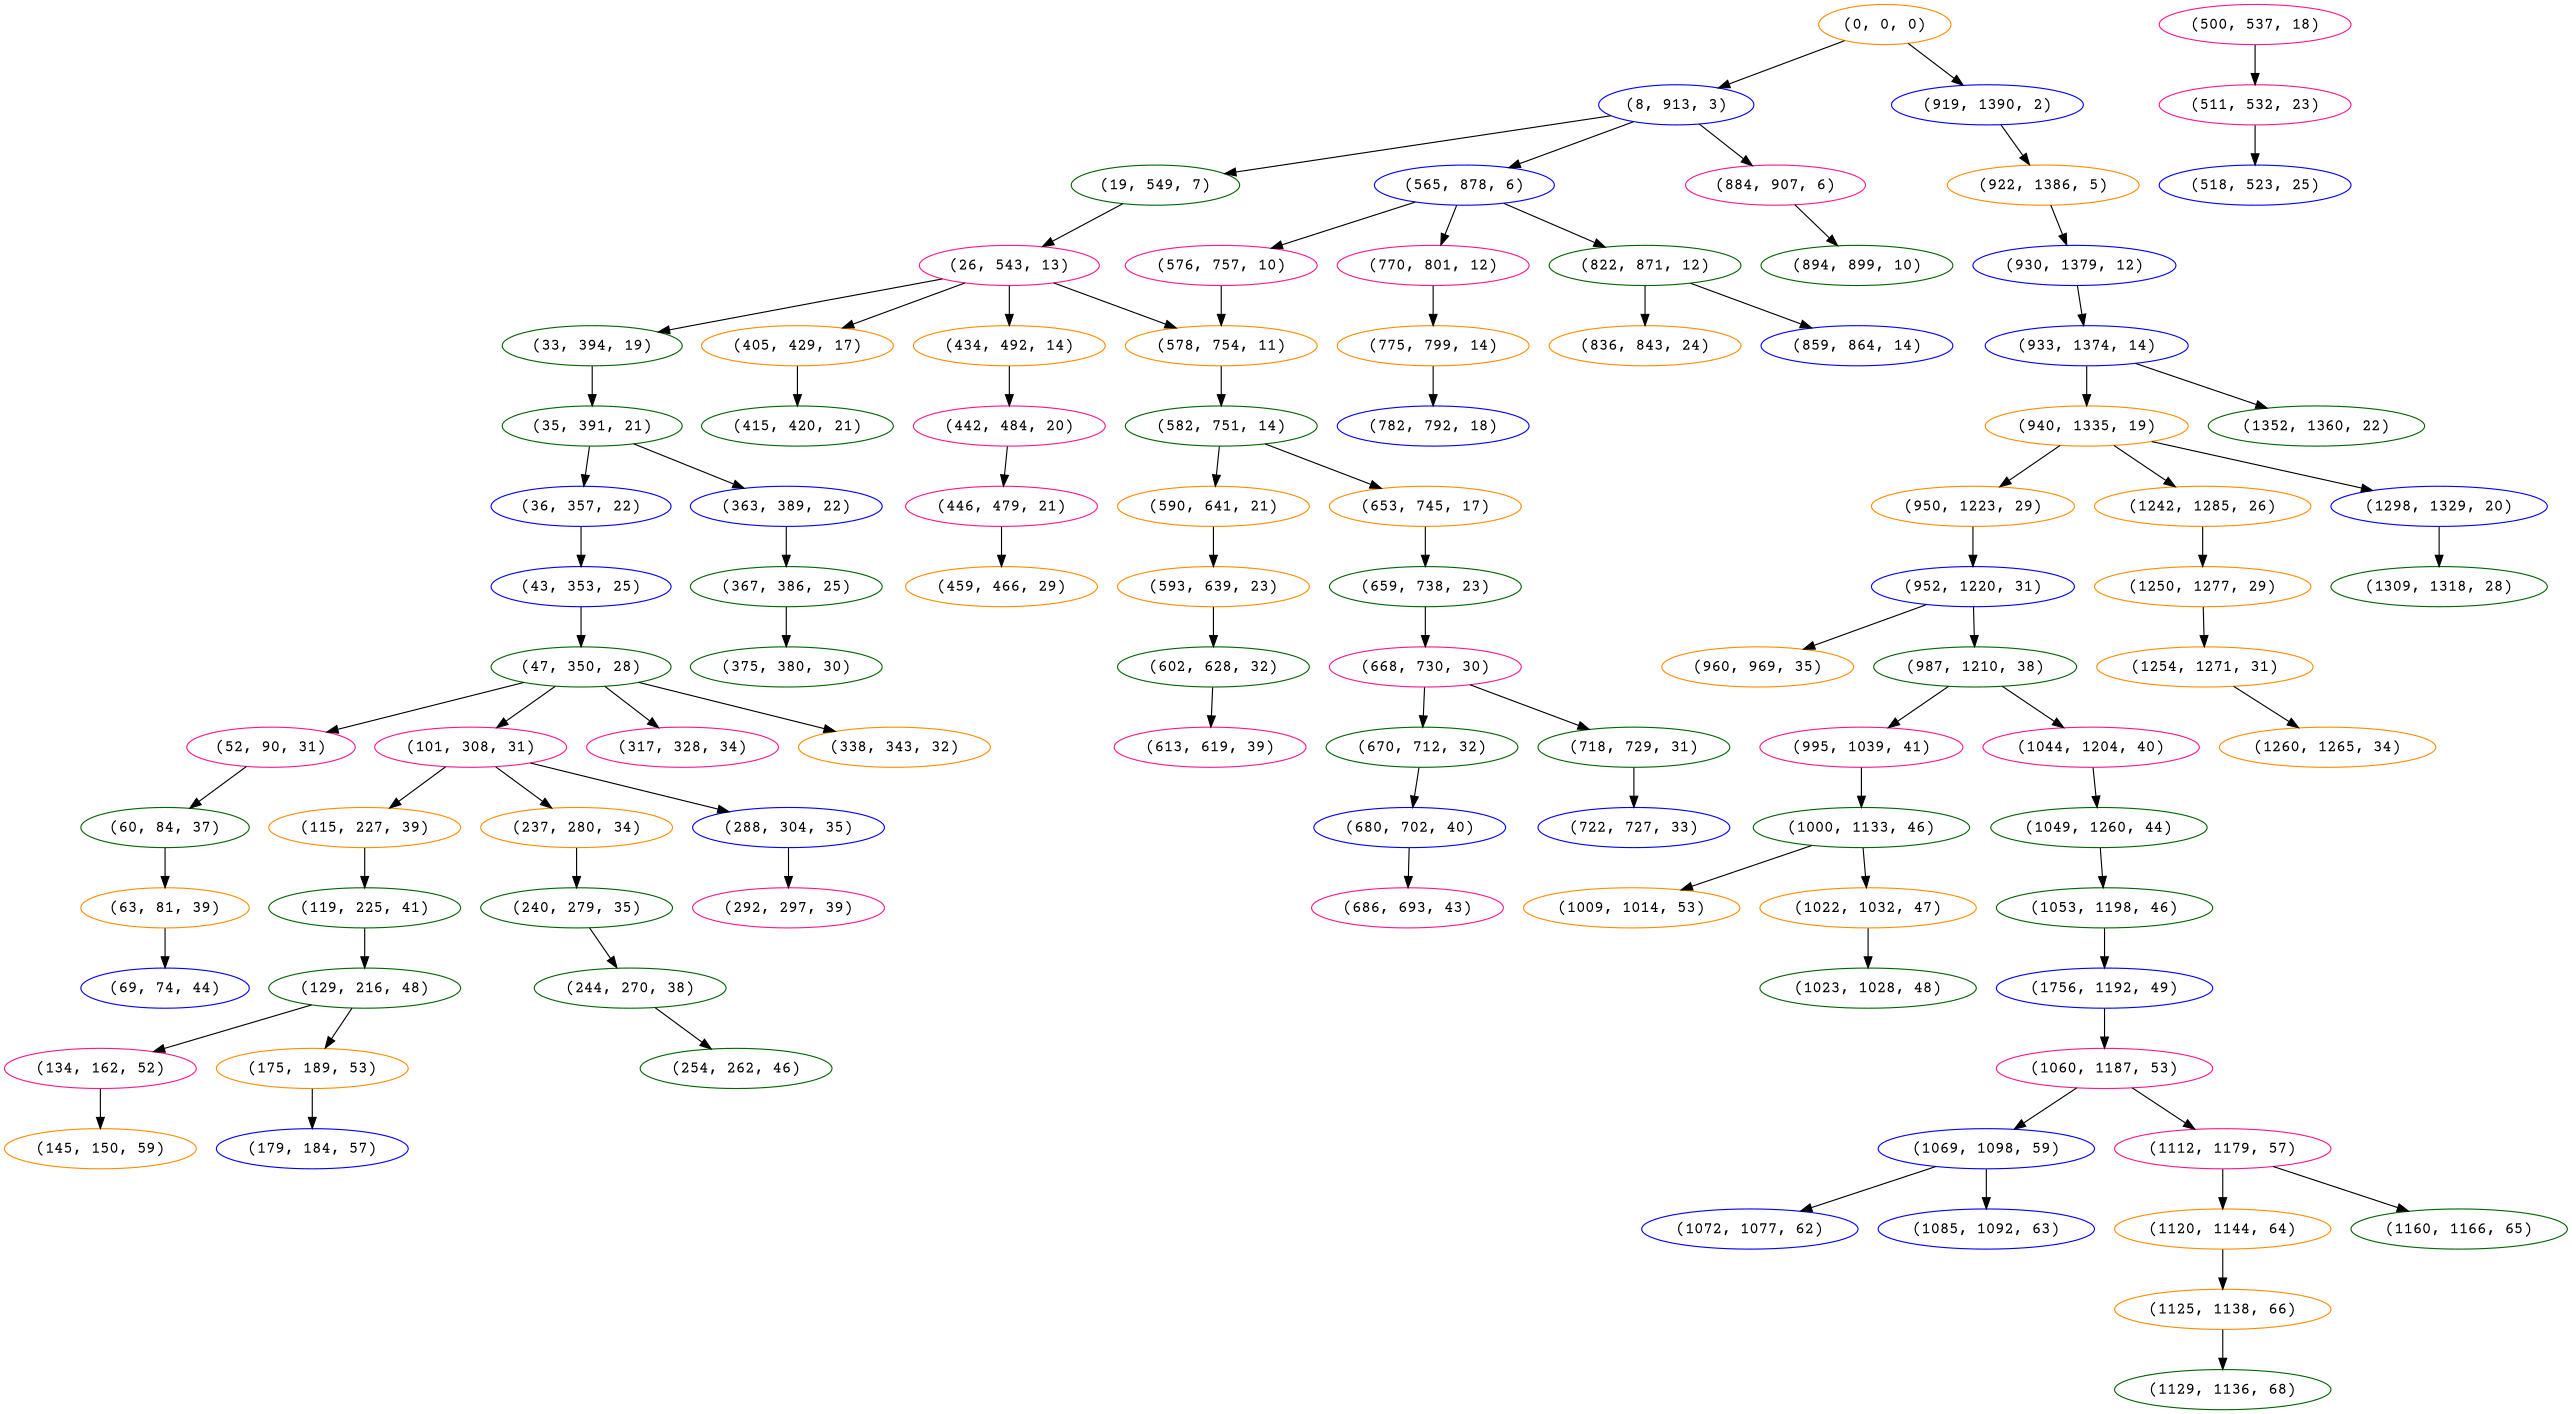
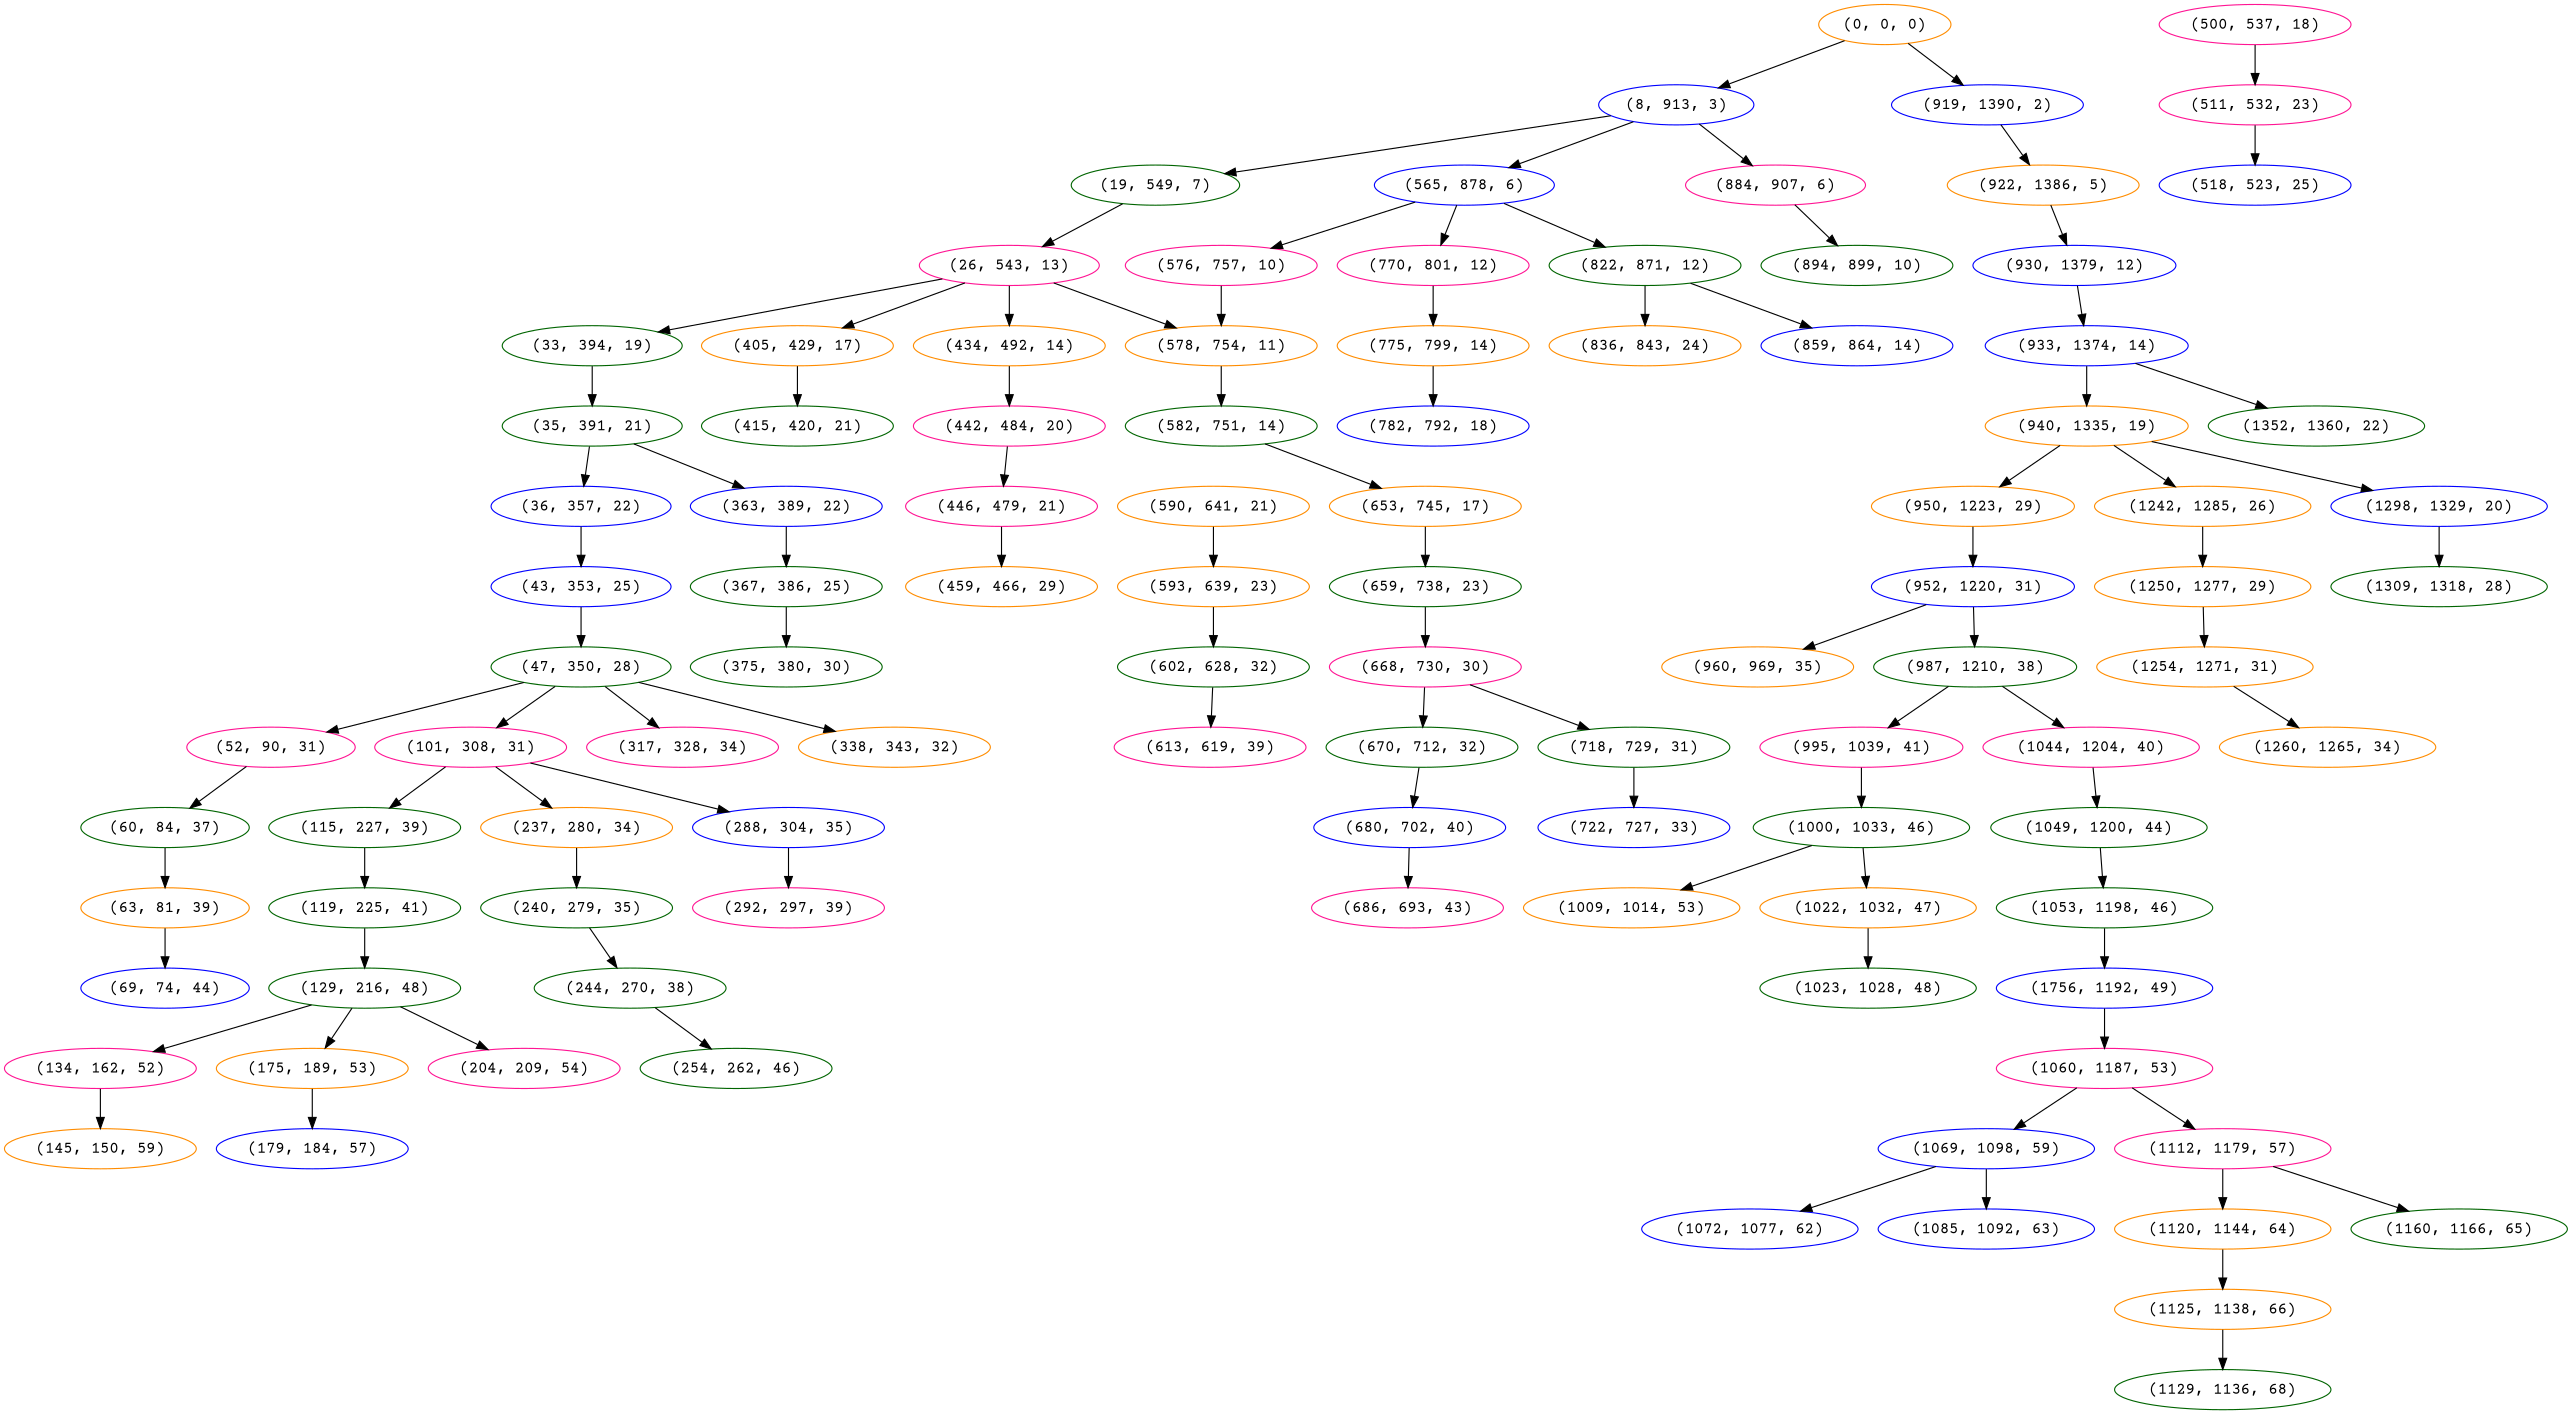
(1218, 461) -> none
(365, 828) -> (365, 828)
(1861, 828) -> (1861, 828)
(2099, 828) -> (2099, 828)
none -> (524, 1068)
